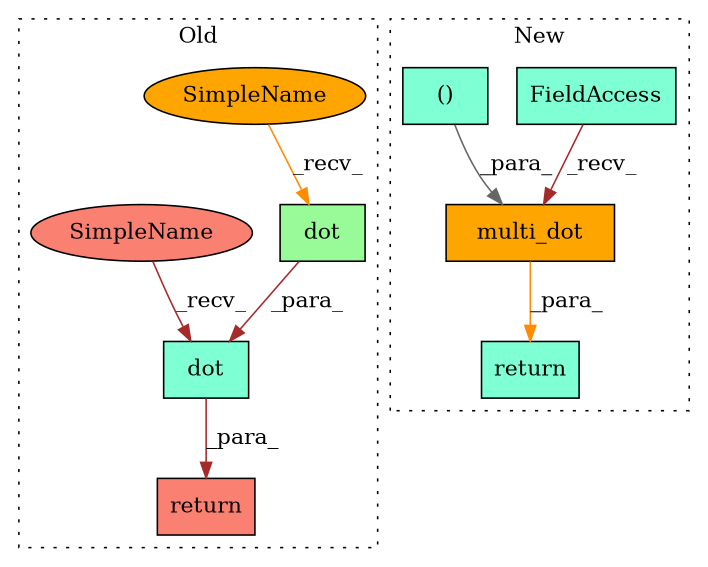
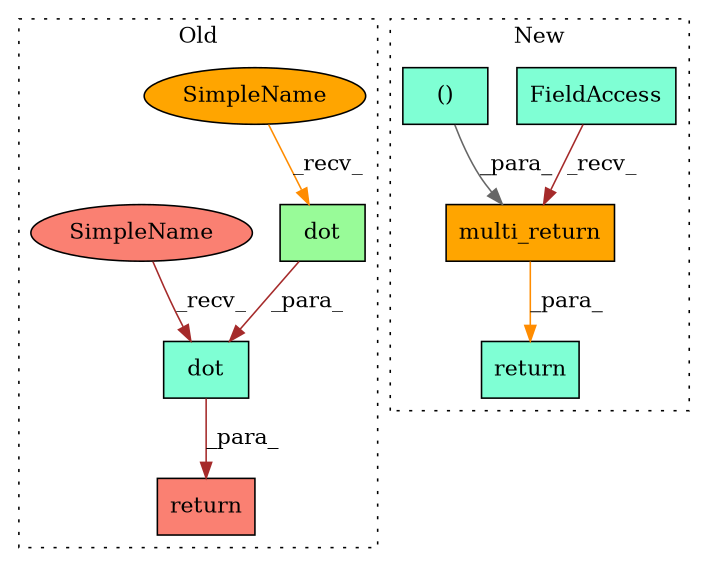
(530, 233) -> (530, 233)
